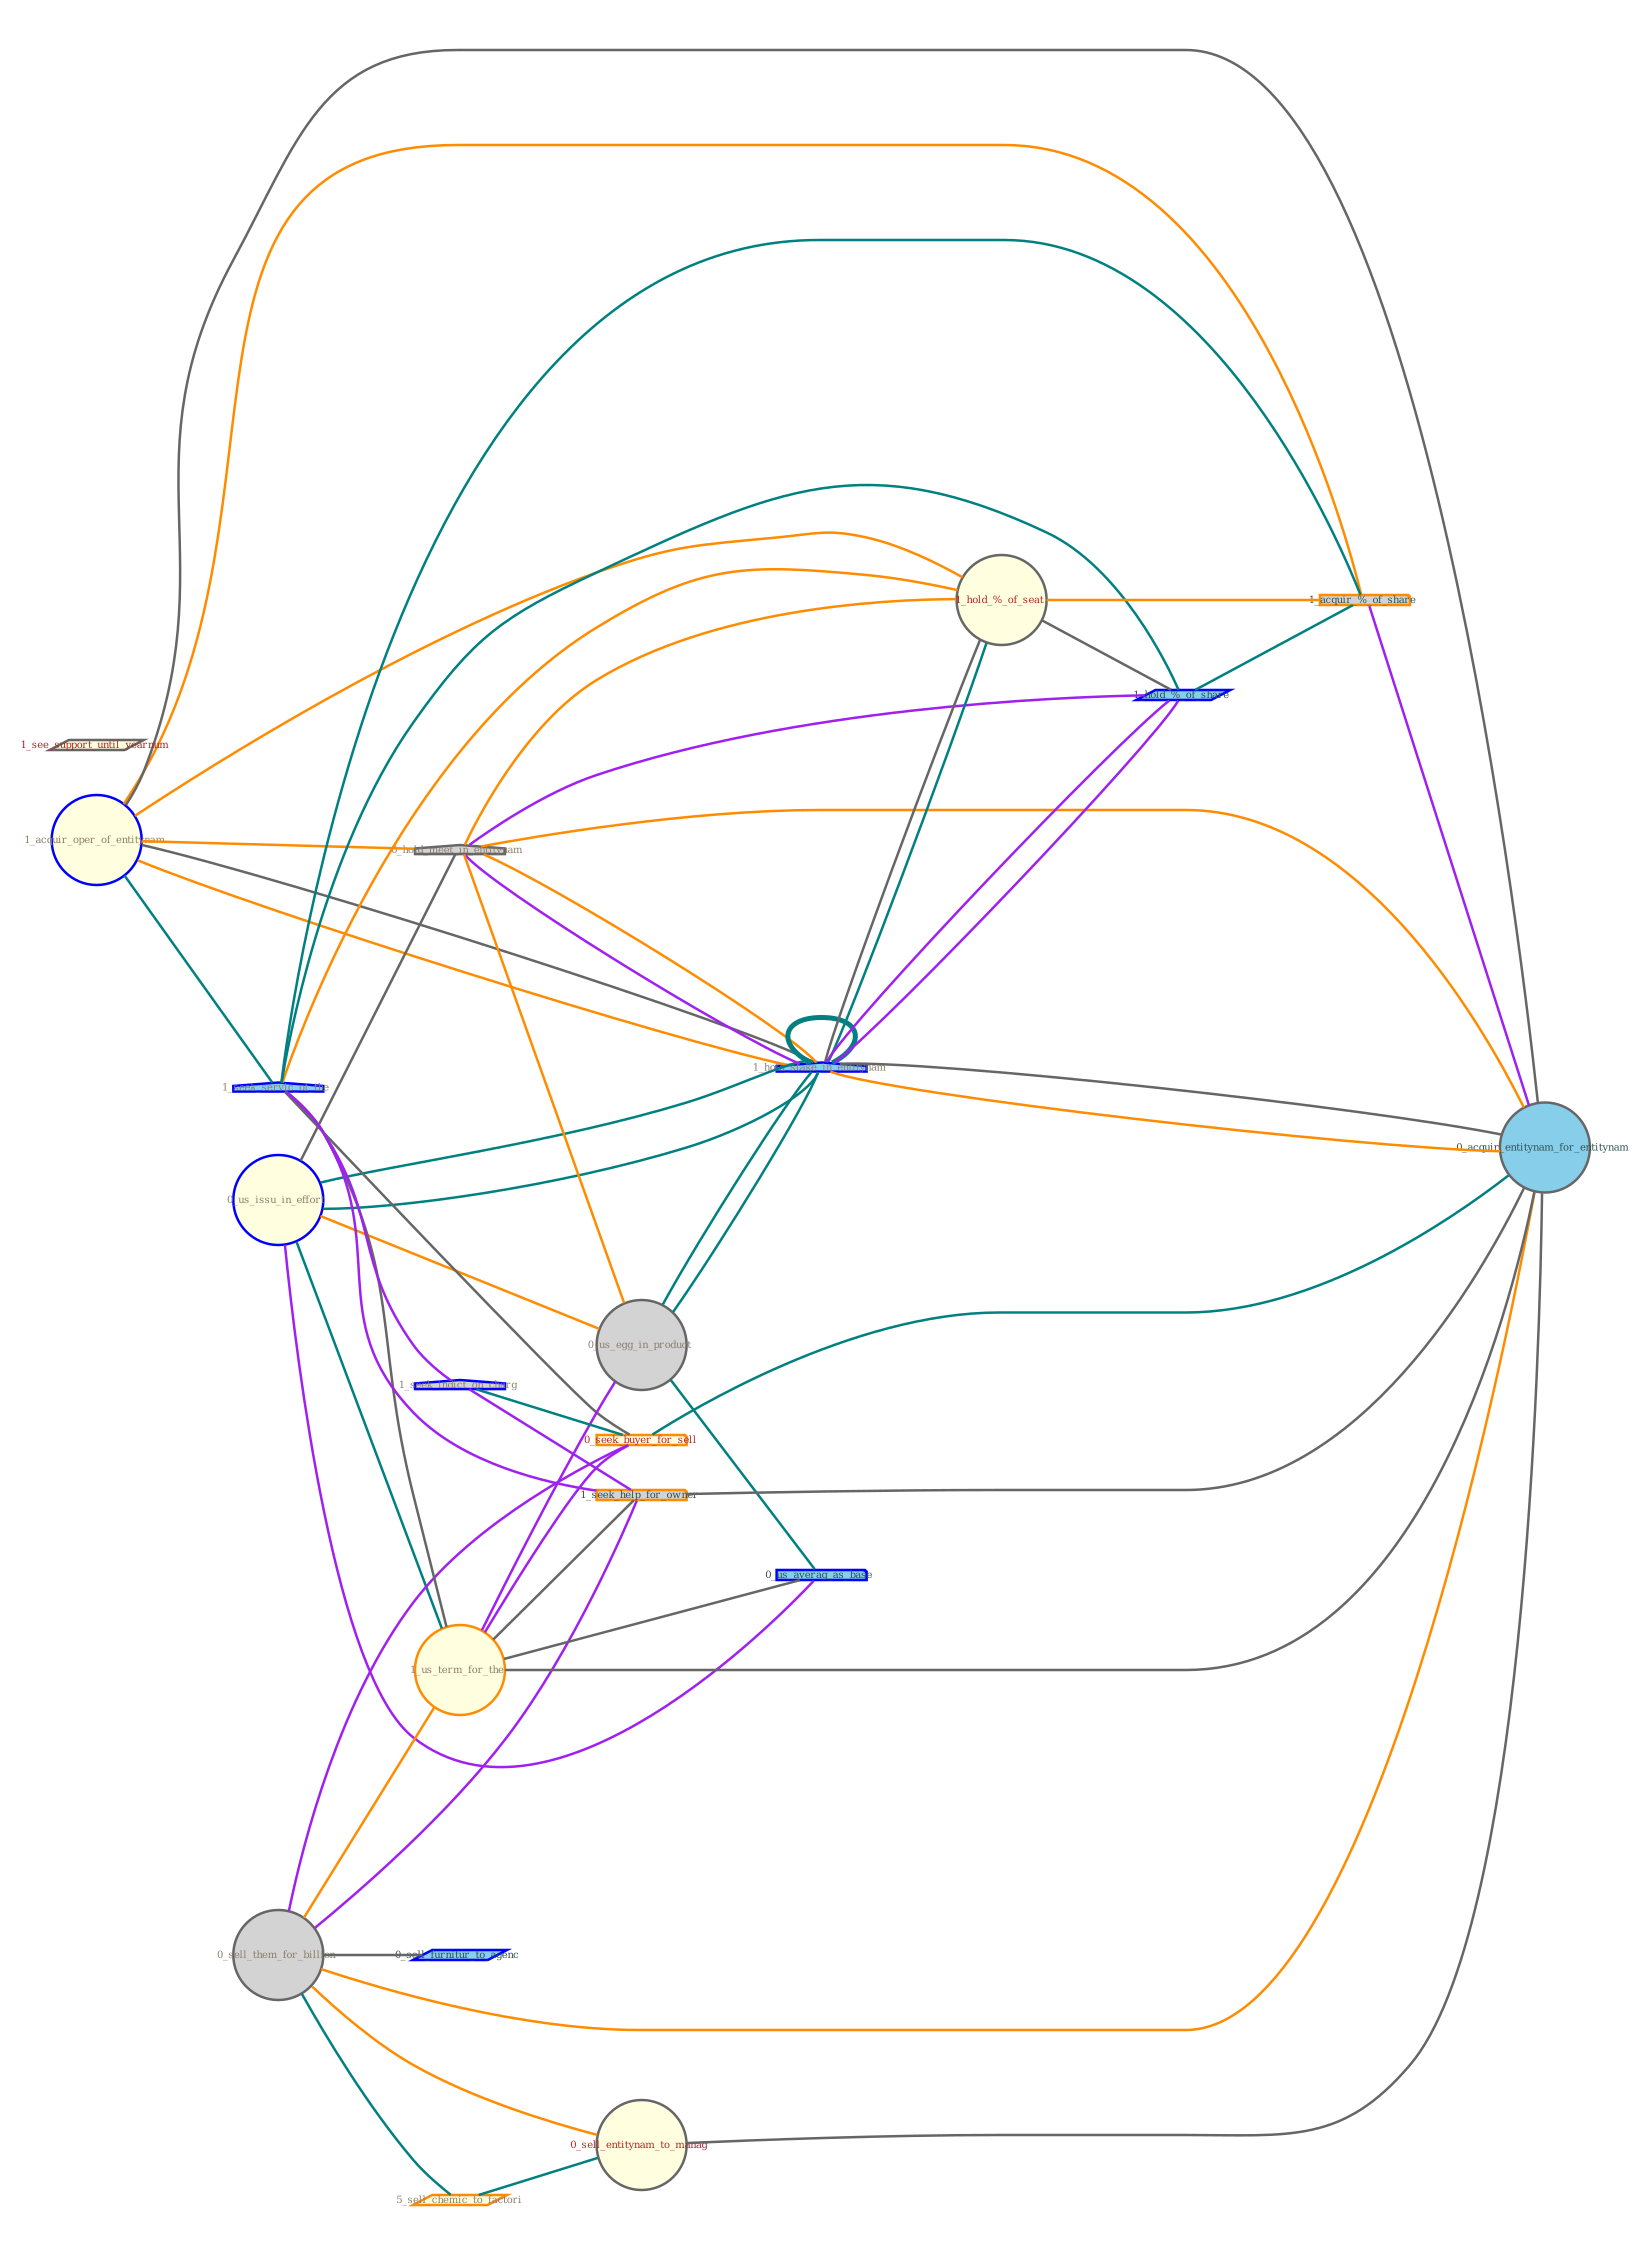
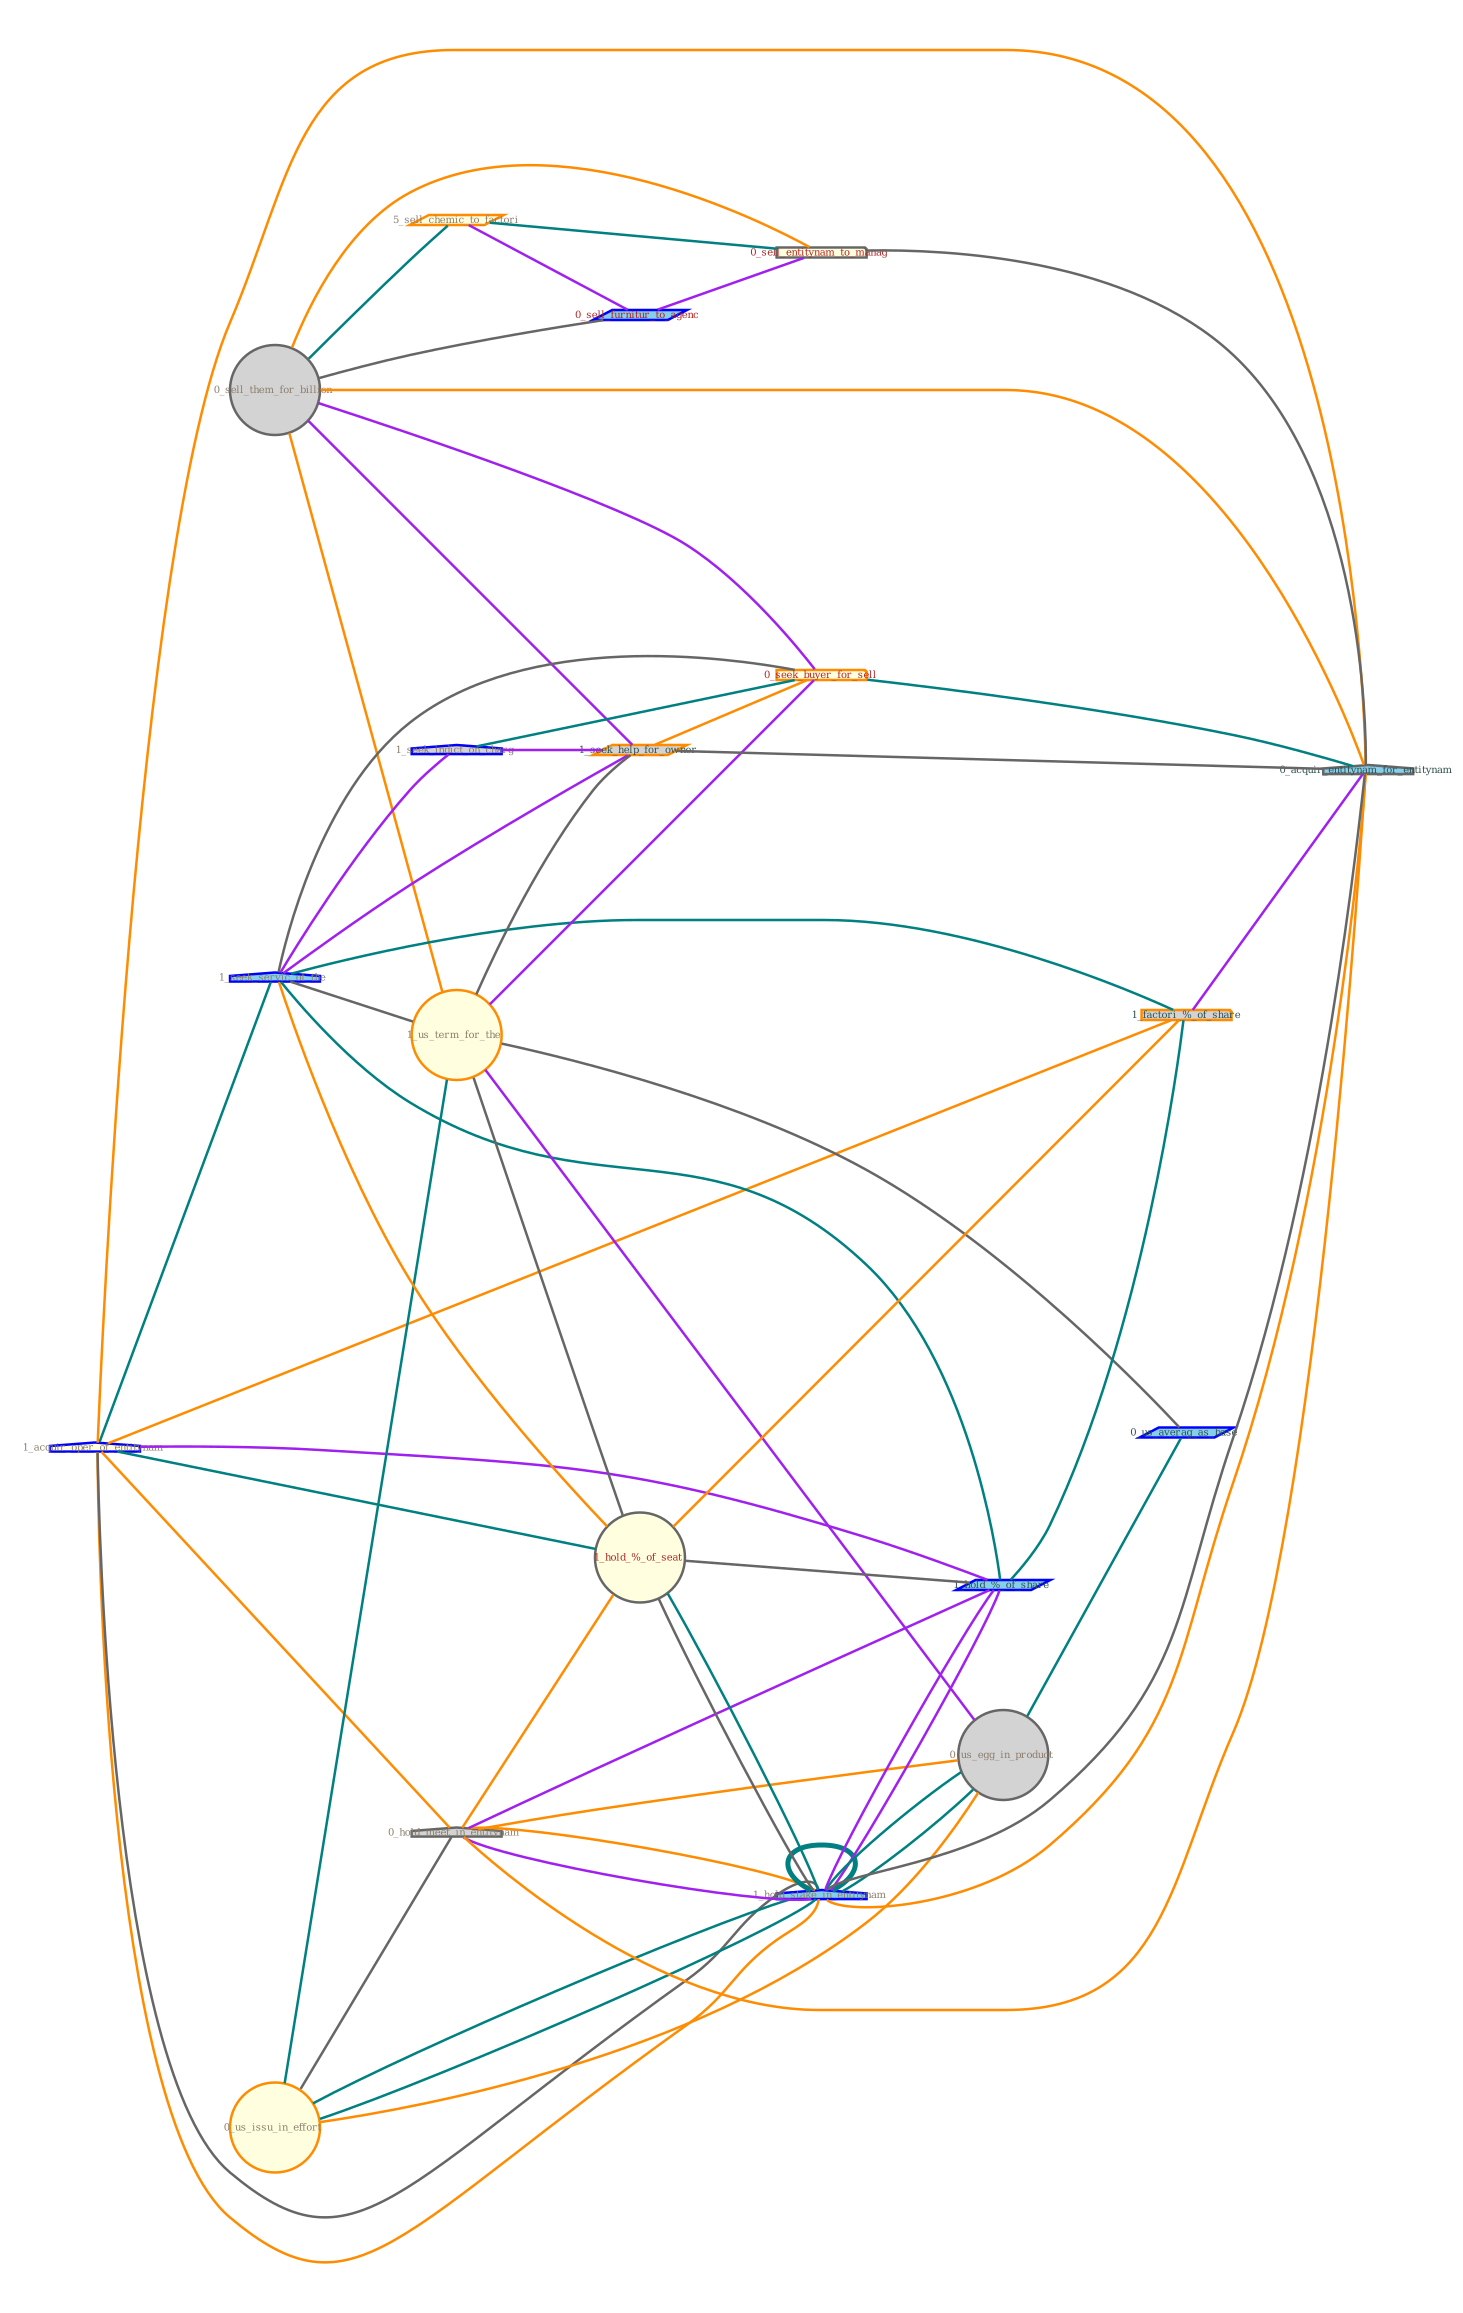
(950, 50) -> (409, 55)
none -> (548, 267)
none -> (731, 284)
(1365, 600) -> (1187, 1015)
(468, 626) -> (356, 1500)
none -> (731, 712)
(97, 745) -> none
(97, 840) -> (95, 1448)
(1545, 1148) -> (1368, 770)
(278, 1200) -> (275, 2127)
none -> (528, 1464)
(642, 1495) -> (640, 750)
(822, 1575) -> (1187, 1432)
(1163, 1670) -> (548, 1296)
(398, 1718) -> none
(460, 1955) -> (640, 315)
(642, 2145) -> (822, 252)
